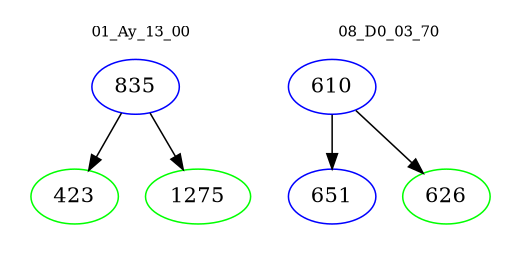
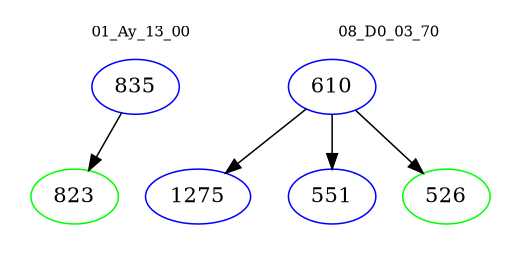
(163, 135) -> (286, 125)
(75, 197) -> (75, 197)
(198, 197) -> (198, 197)
(332, 197) -> (332, 197)
(446, 197) -> (446, 197)
